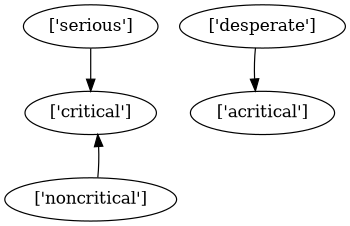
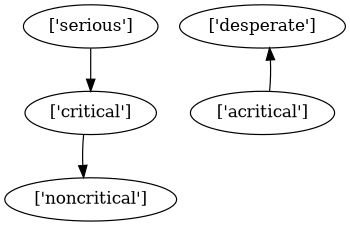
(254, 63) -> (271, 76)
(99, 162) -> (83, 150)
